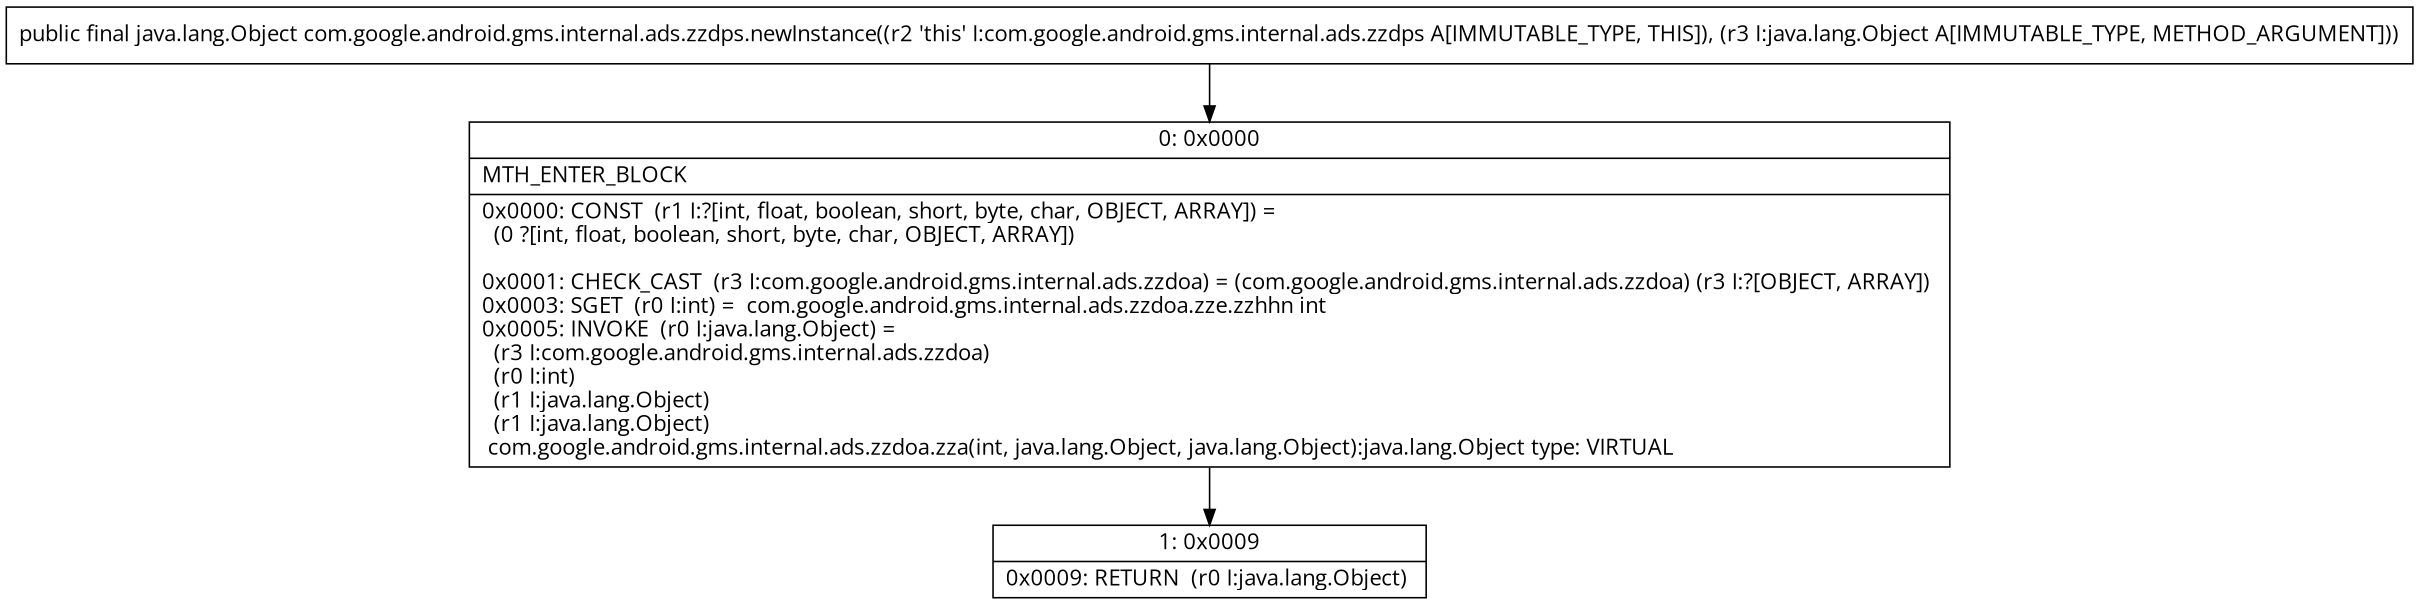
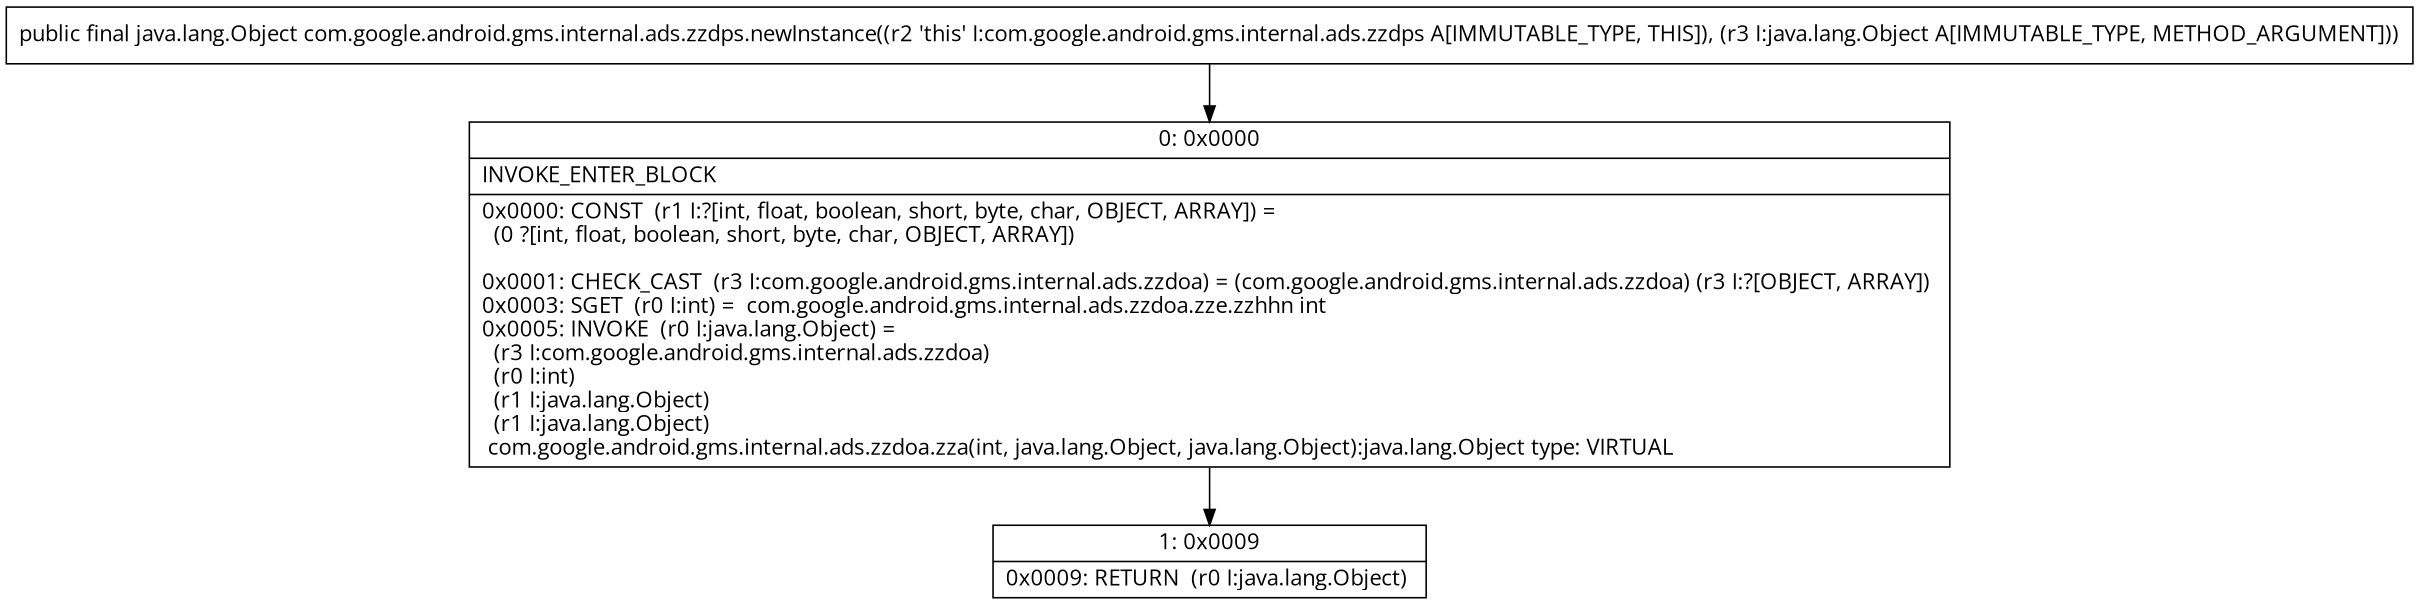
(584, 176) -> (599, 176)
